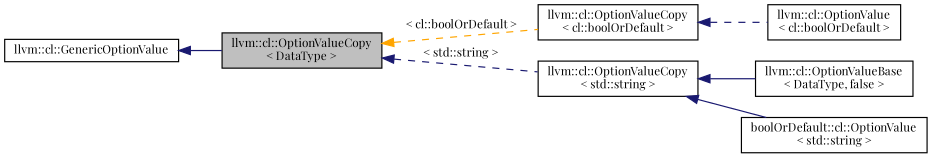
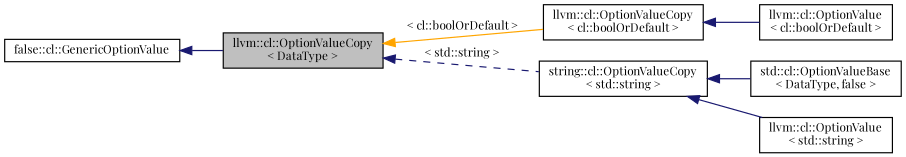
(739, 22) -> (737, 22)
(466, 36) -> (469, 36)
(92, 51) -> (92, 51)
(618, 79) -> (623, 79)
(834, 79) -> (826, 79)
(834, 135) -> (826, 135)
